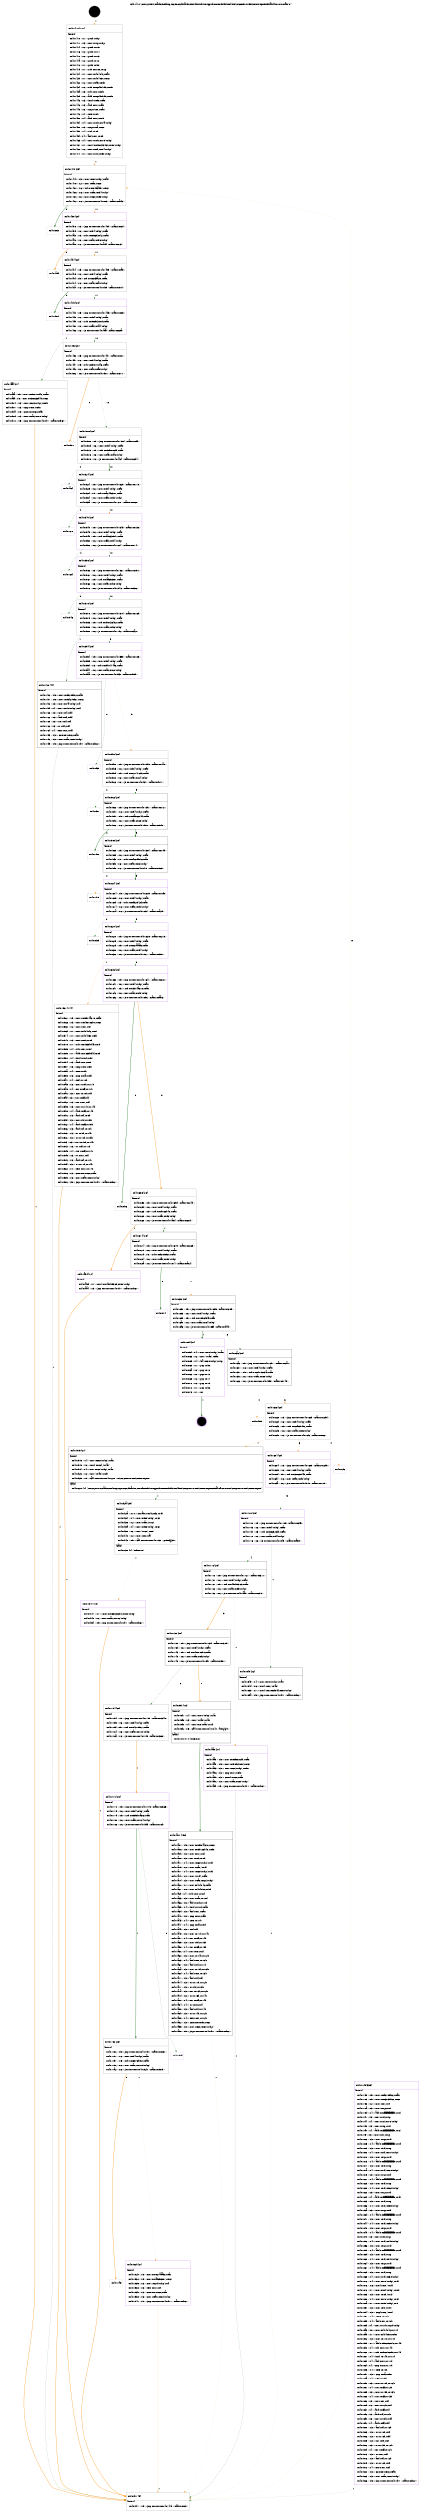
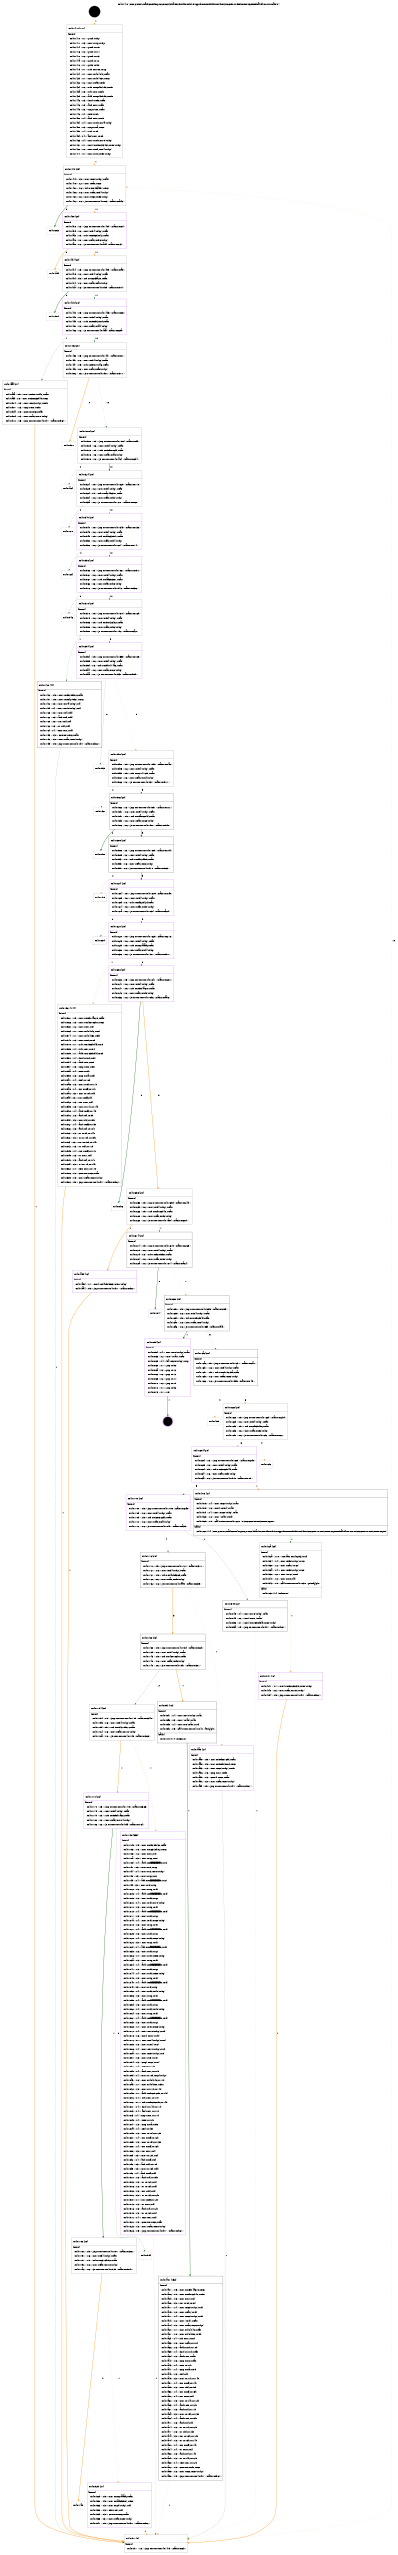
(256, 1443) -> (253, 1486)
none -> (148, 1784)
